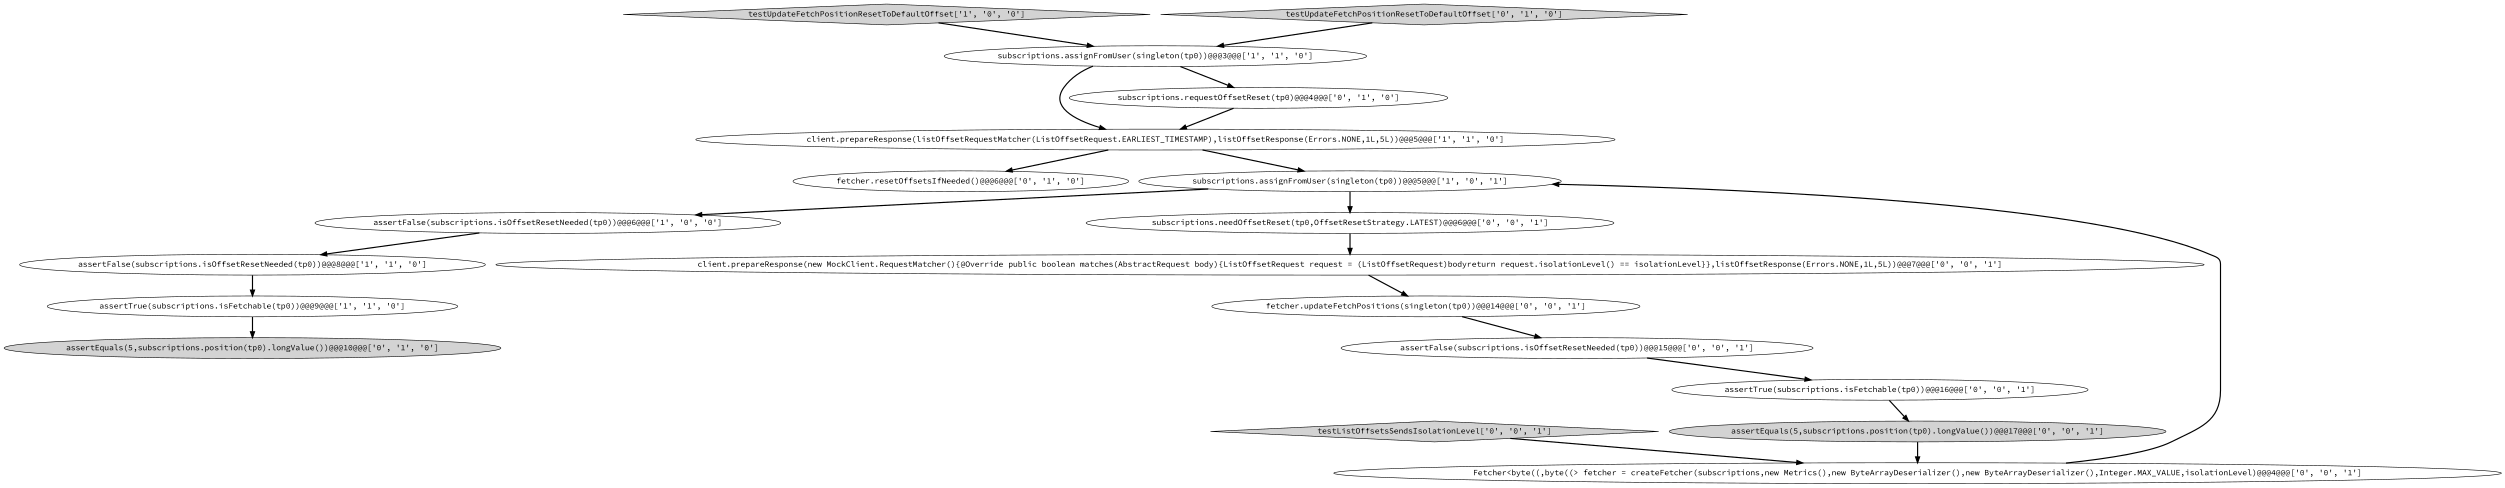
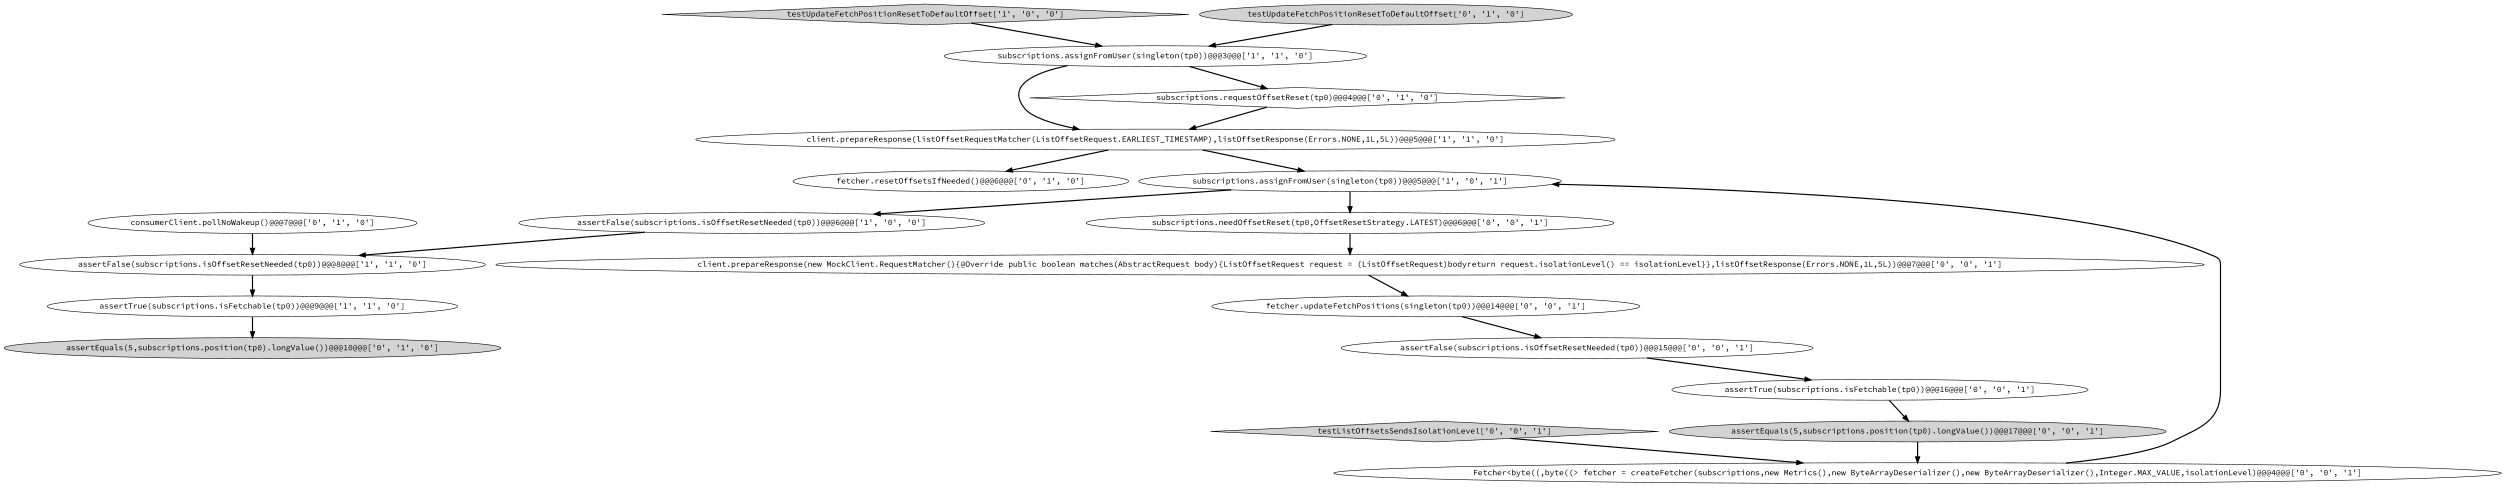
(1424, 14) -> (1386, 14)
(1259, 98) -> (1297, 98)
none -> (252, 223)
